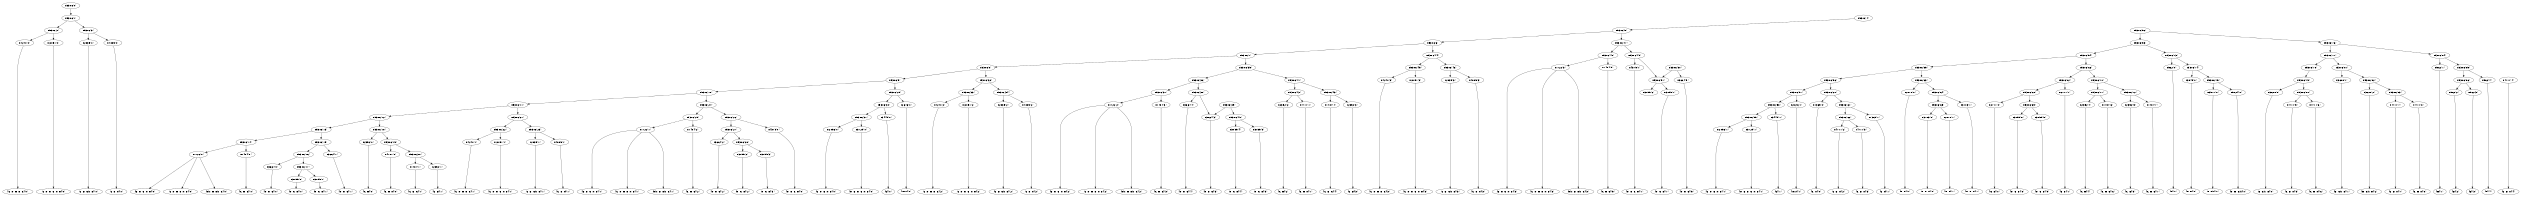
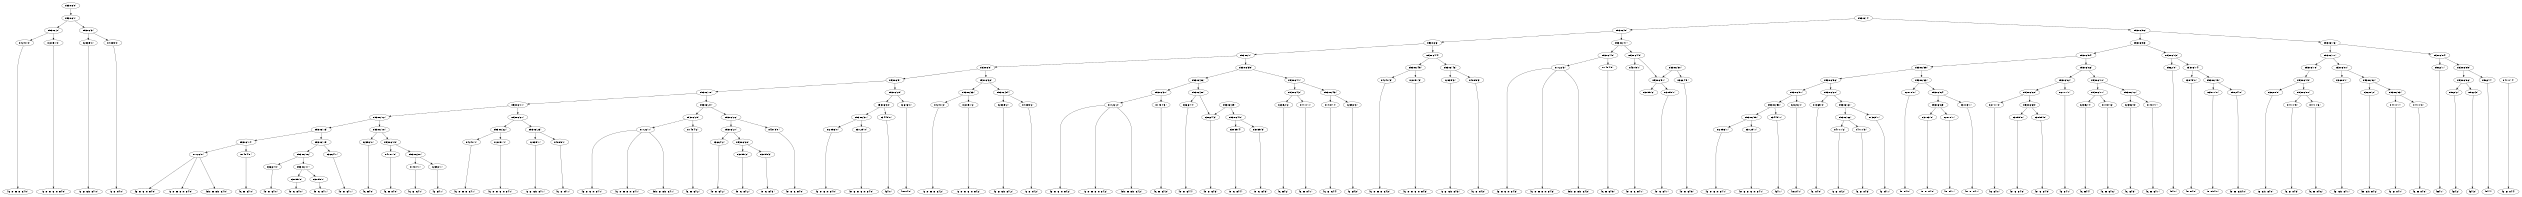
none -> (2000, 24)
